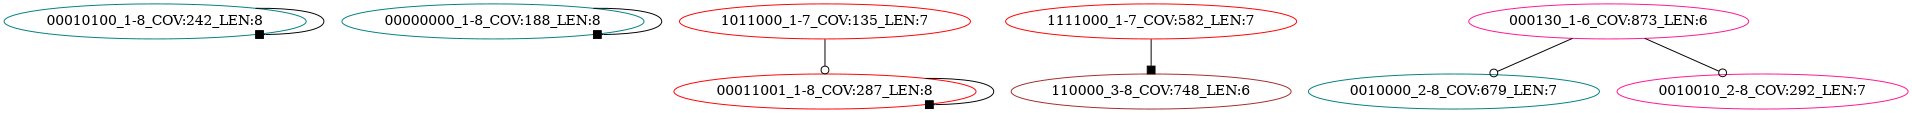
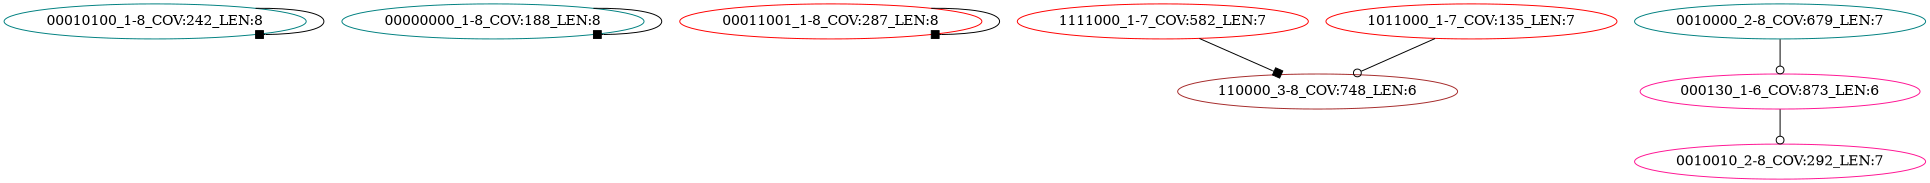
(825, 53) -> (1398, 55)
(1535, 55) -> (1780, 53)
